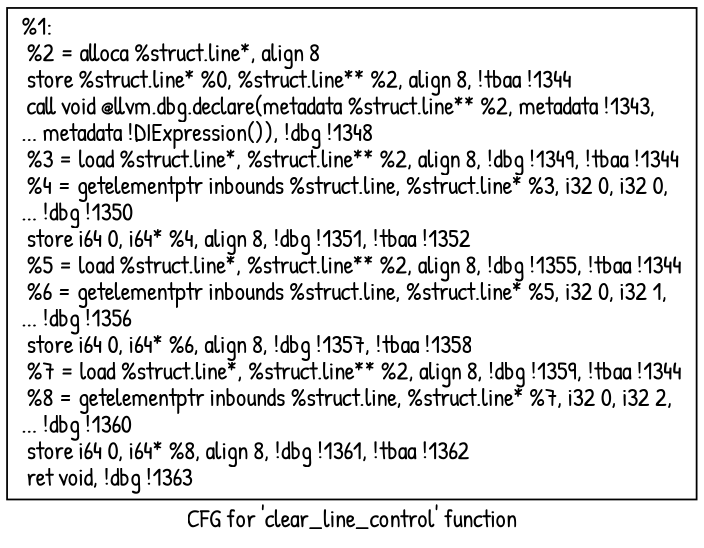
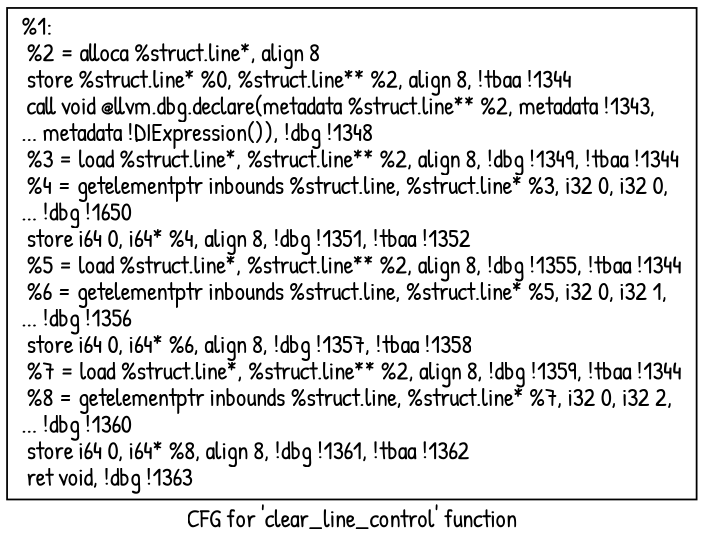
(78, 213) -> (77, 213)
